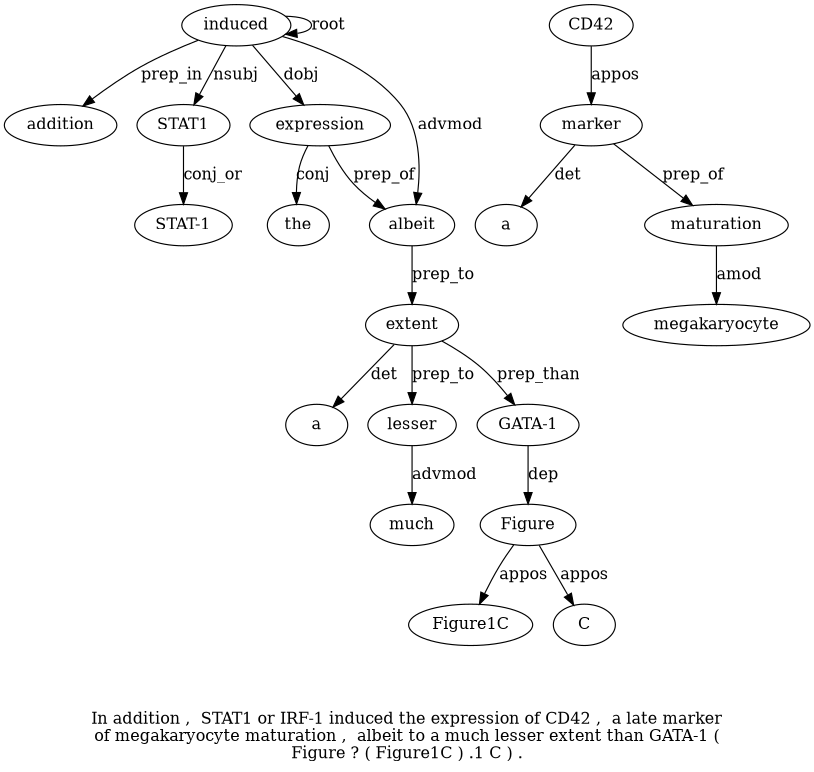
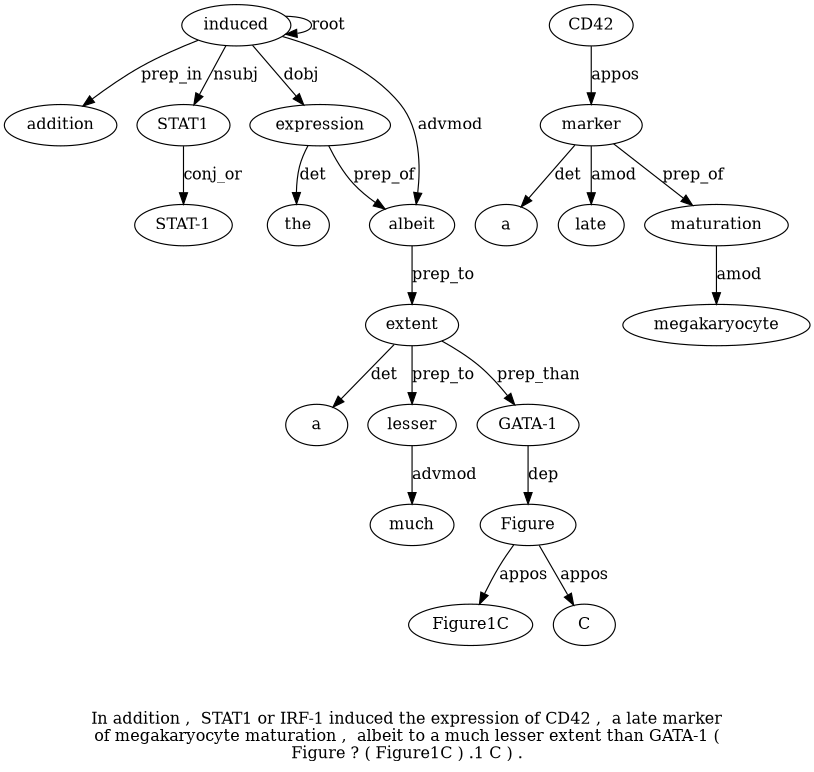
(313, 175) -> (313, 175)
none -> (591, 225)
